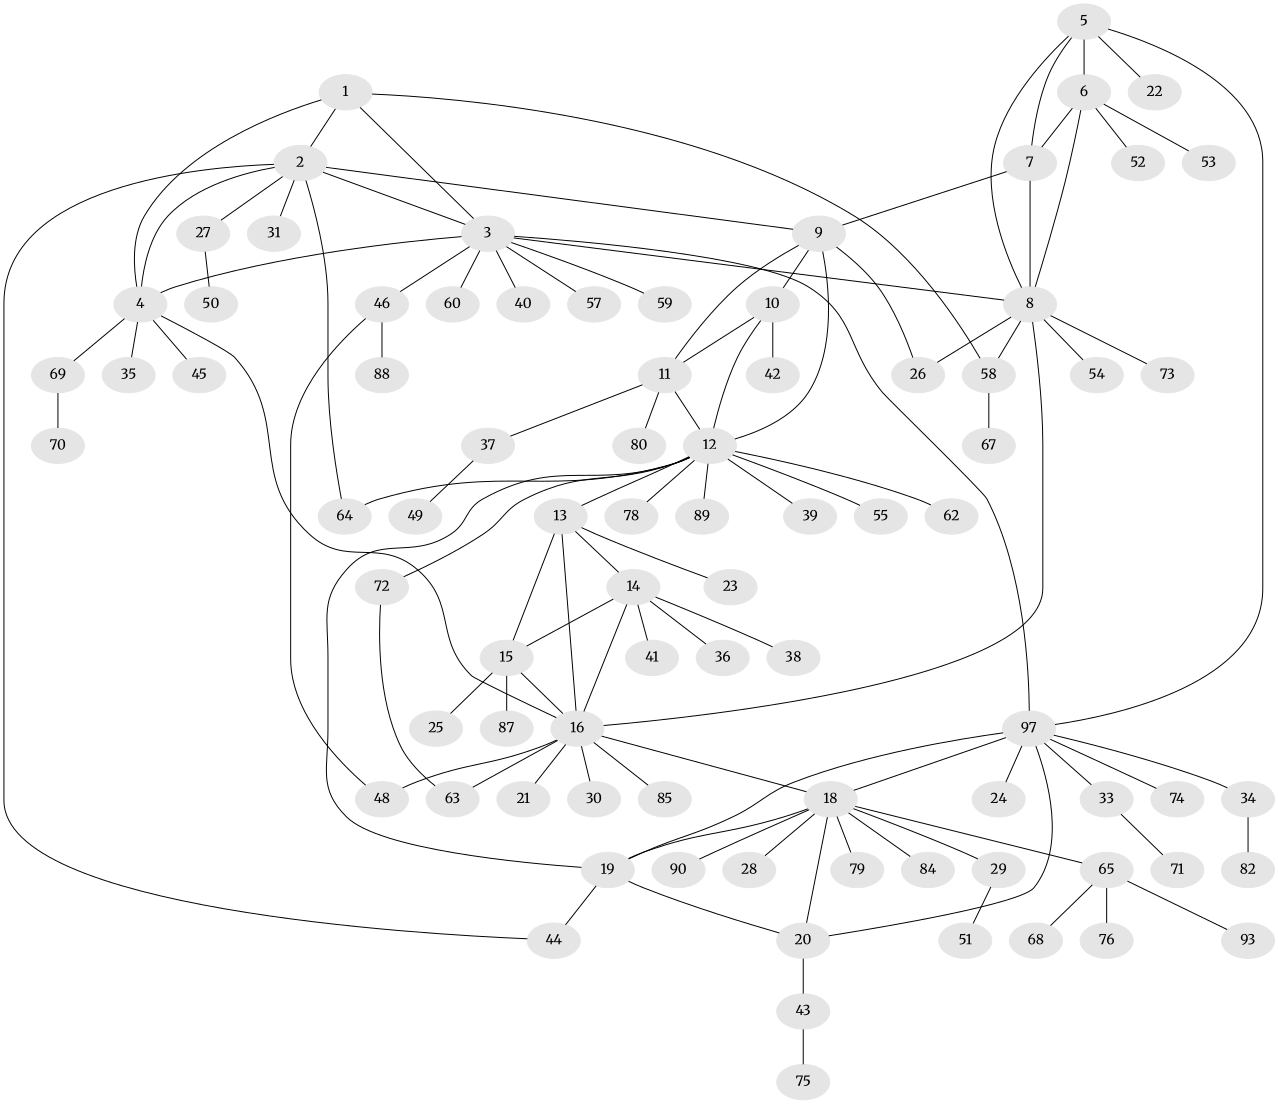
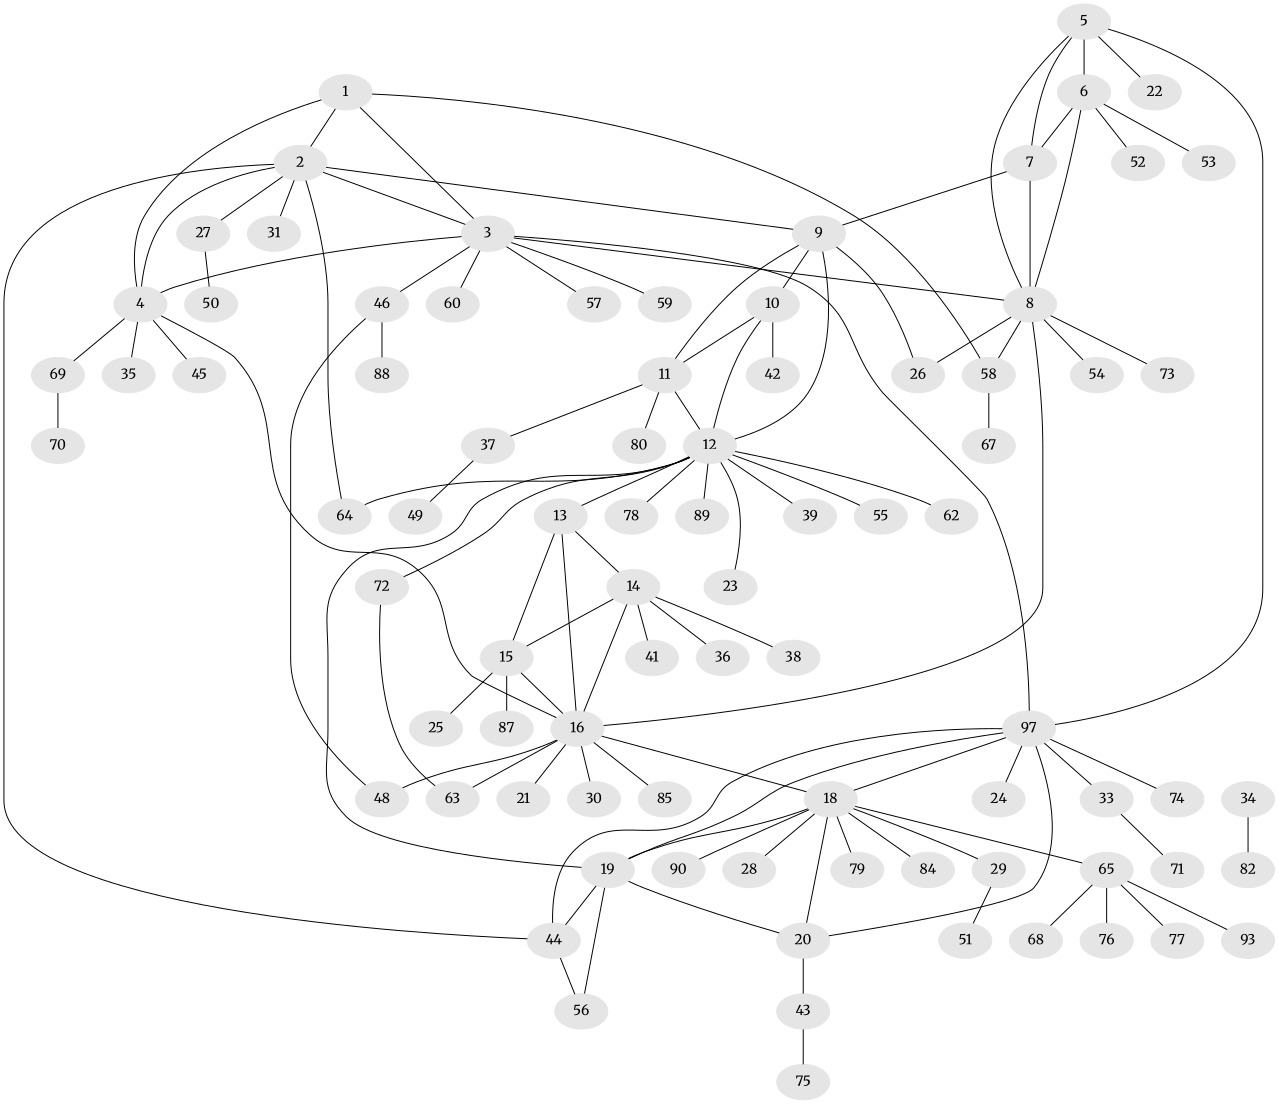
(523, 304) -> none
(644, 554) -> (740, 514)
(1142, 758) -> (729, 784)
none -> (1177, 941)
none -> (581, 1011)
